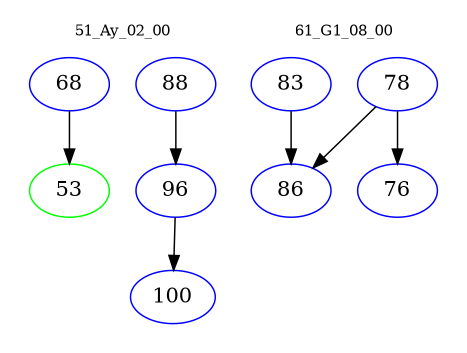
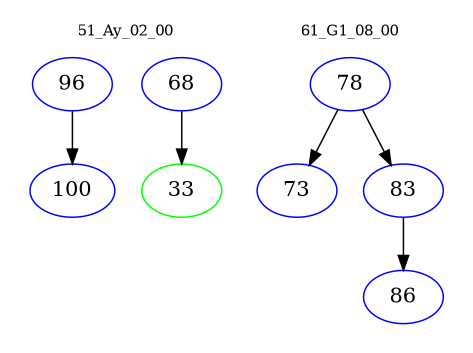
(176, 84) -> none
(350, 132) -> (373, 131)
(69, 191) -> (182, 191)
(398, 191) -> (297, 191)
